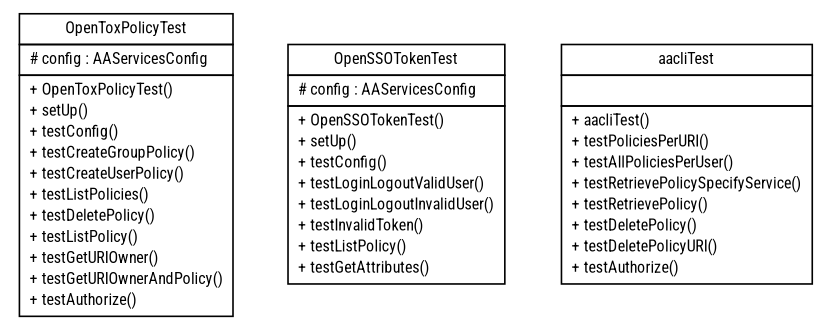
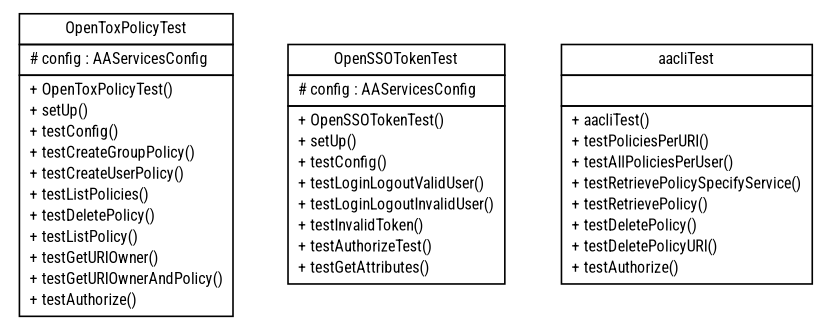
(353, 247) -> (366, 247)
